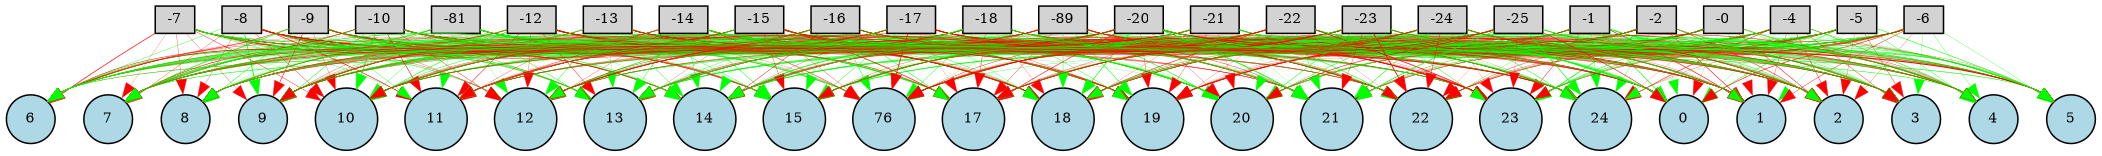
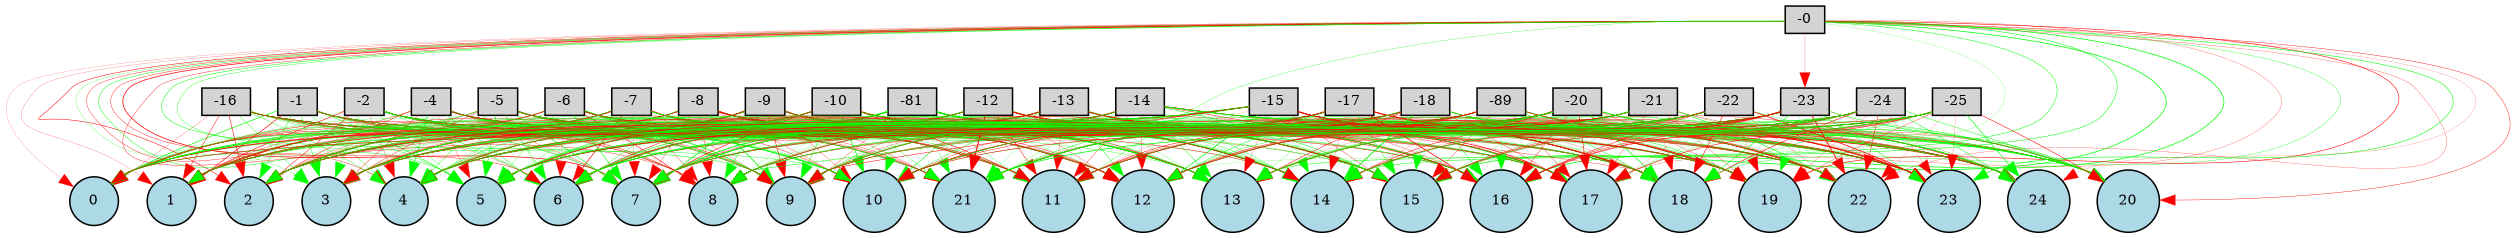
(1034, 53) -> none
(1535, 54) -> (1805, 53)
(884, 119) -> (1501, 201)
